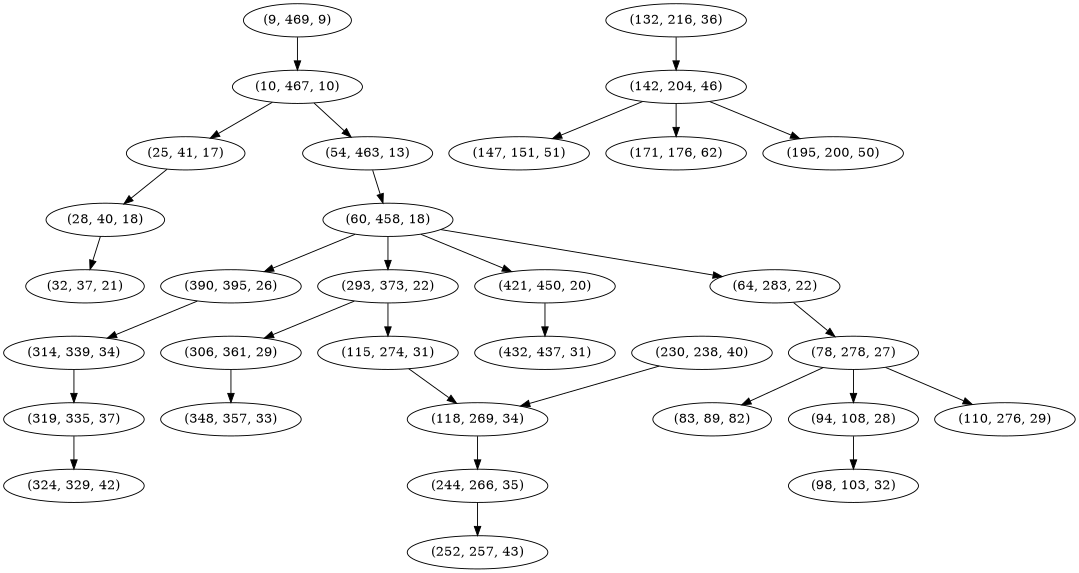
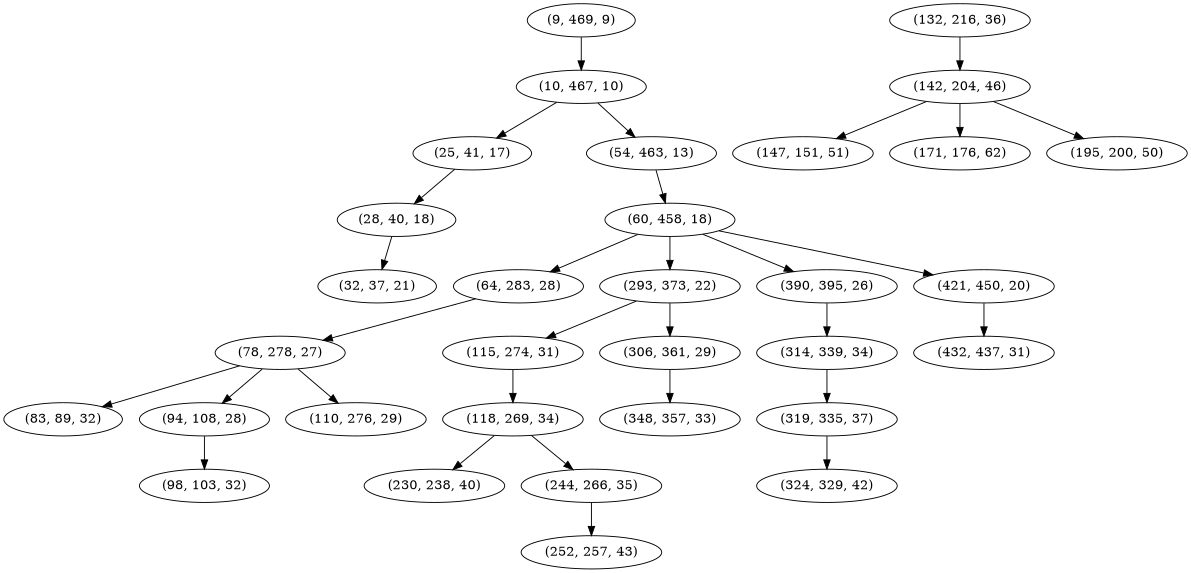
(775, 286) -> (518, 286)
(594, 385) -> (477, 450)
(712, 419) -> (63, 419)
